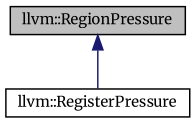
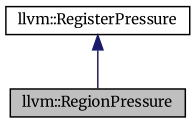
(98, 69) -> (98, 69)
